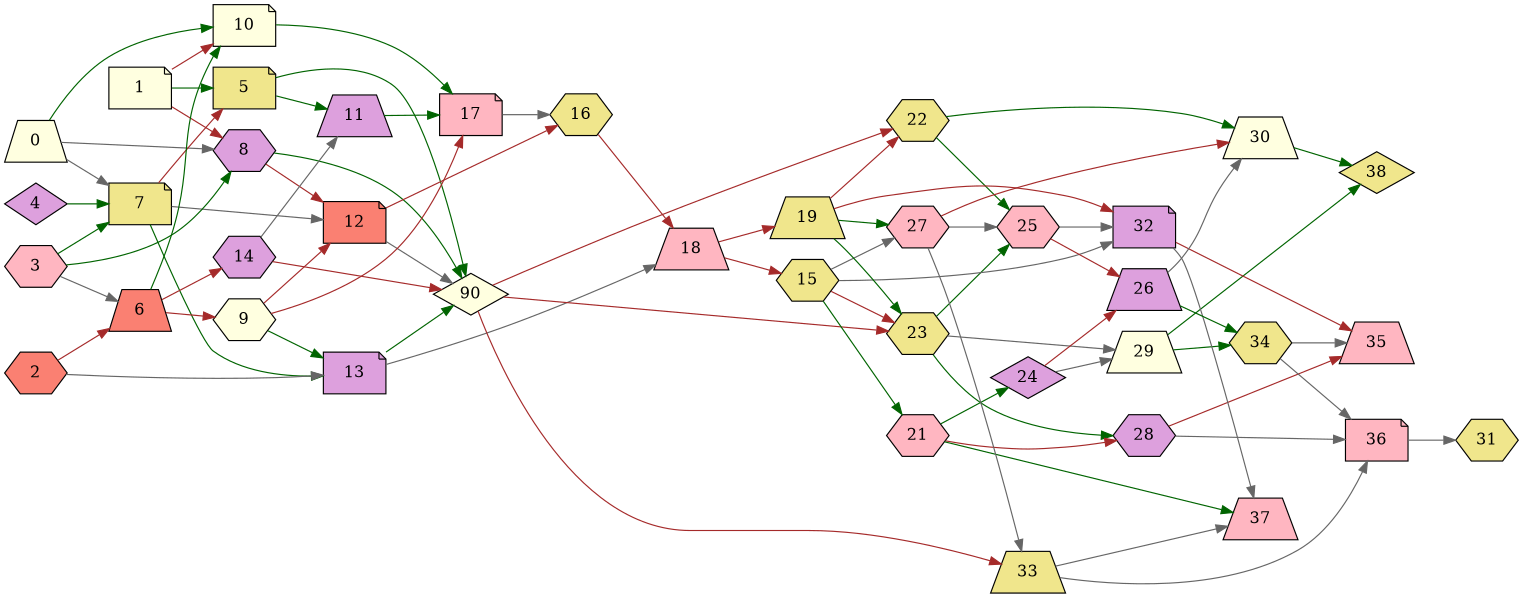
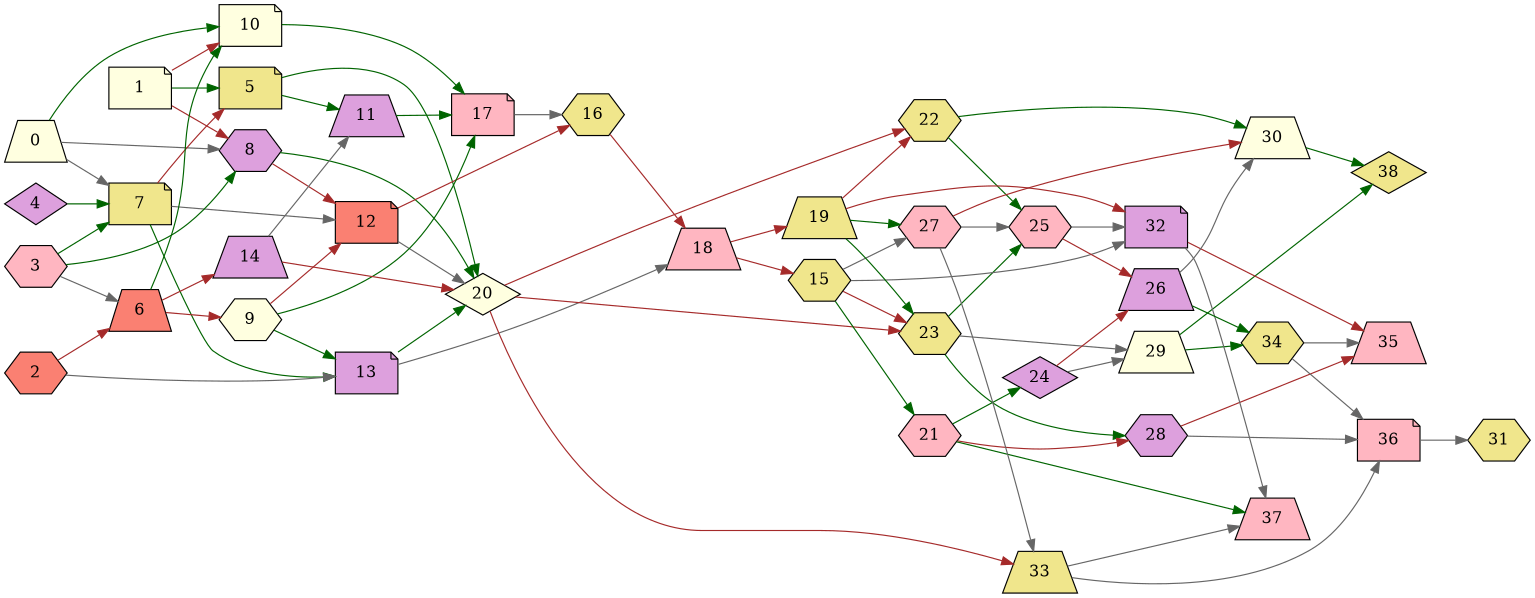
(244, 257) -> (250, 257)
(388, 257) -> (398, 258)
(471, 294) -> (483, 294)
